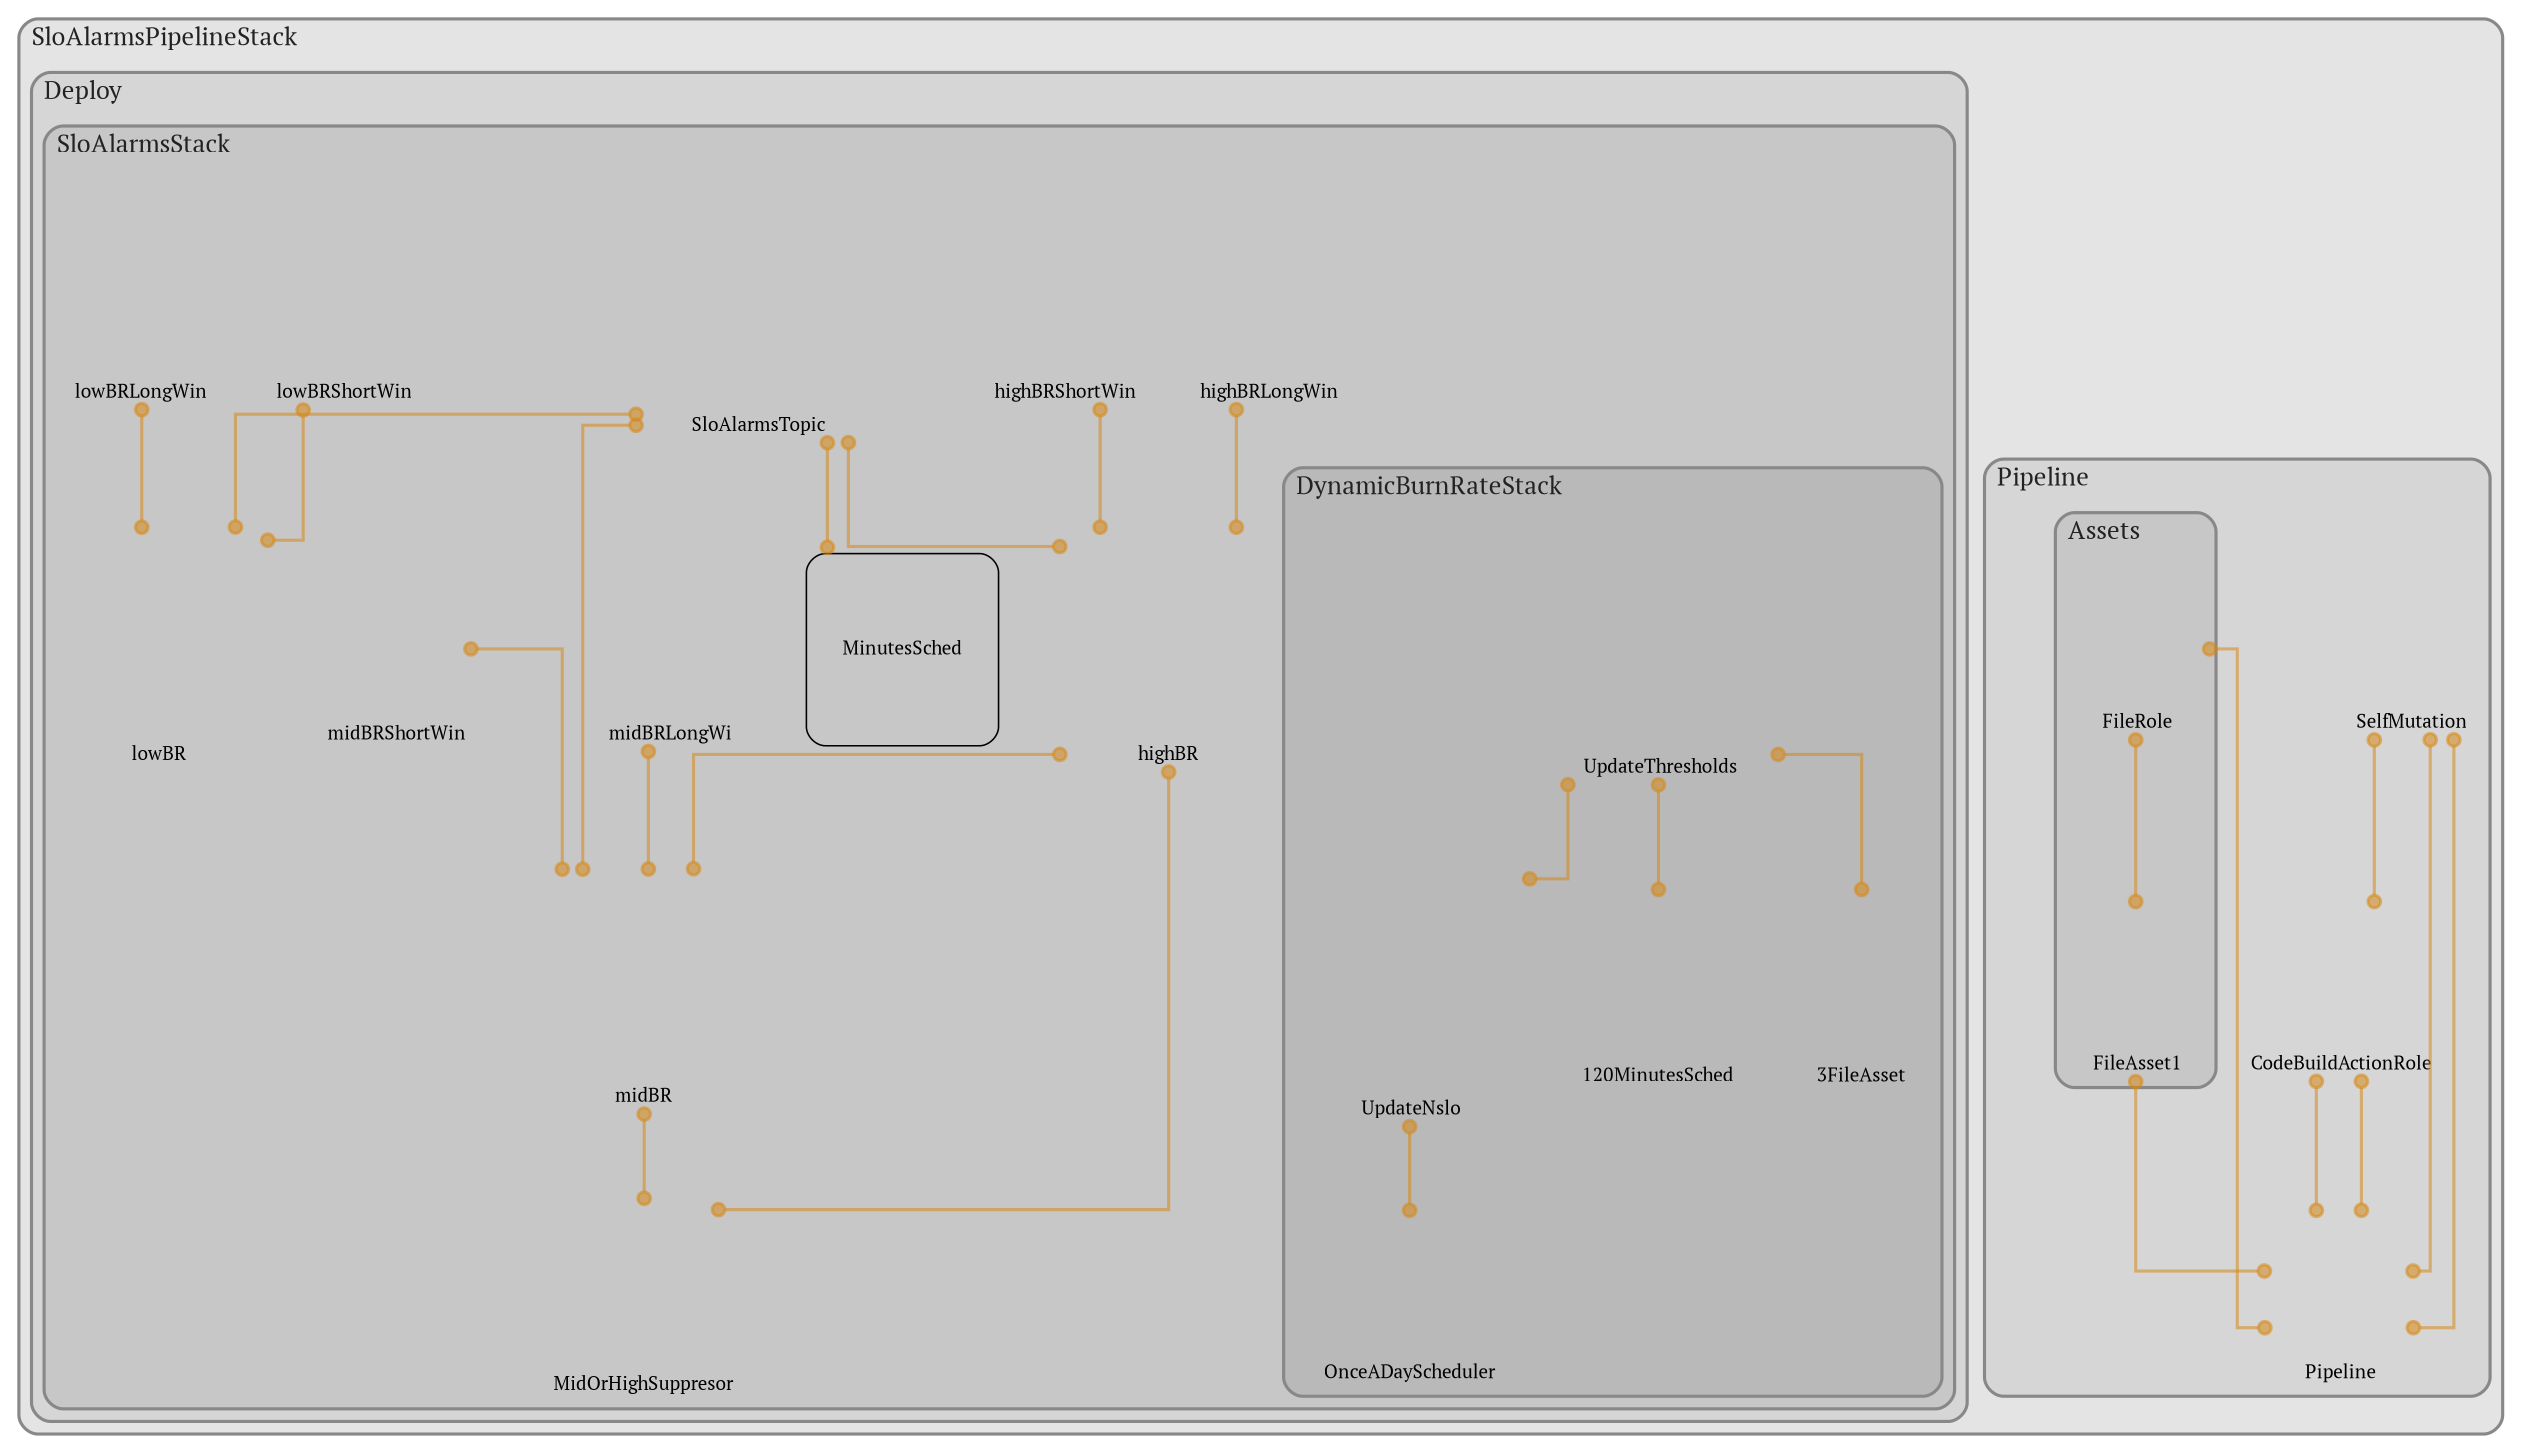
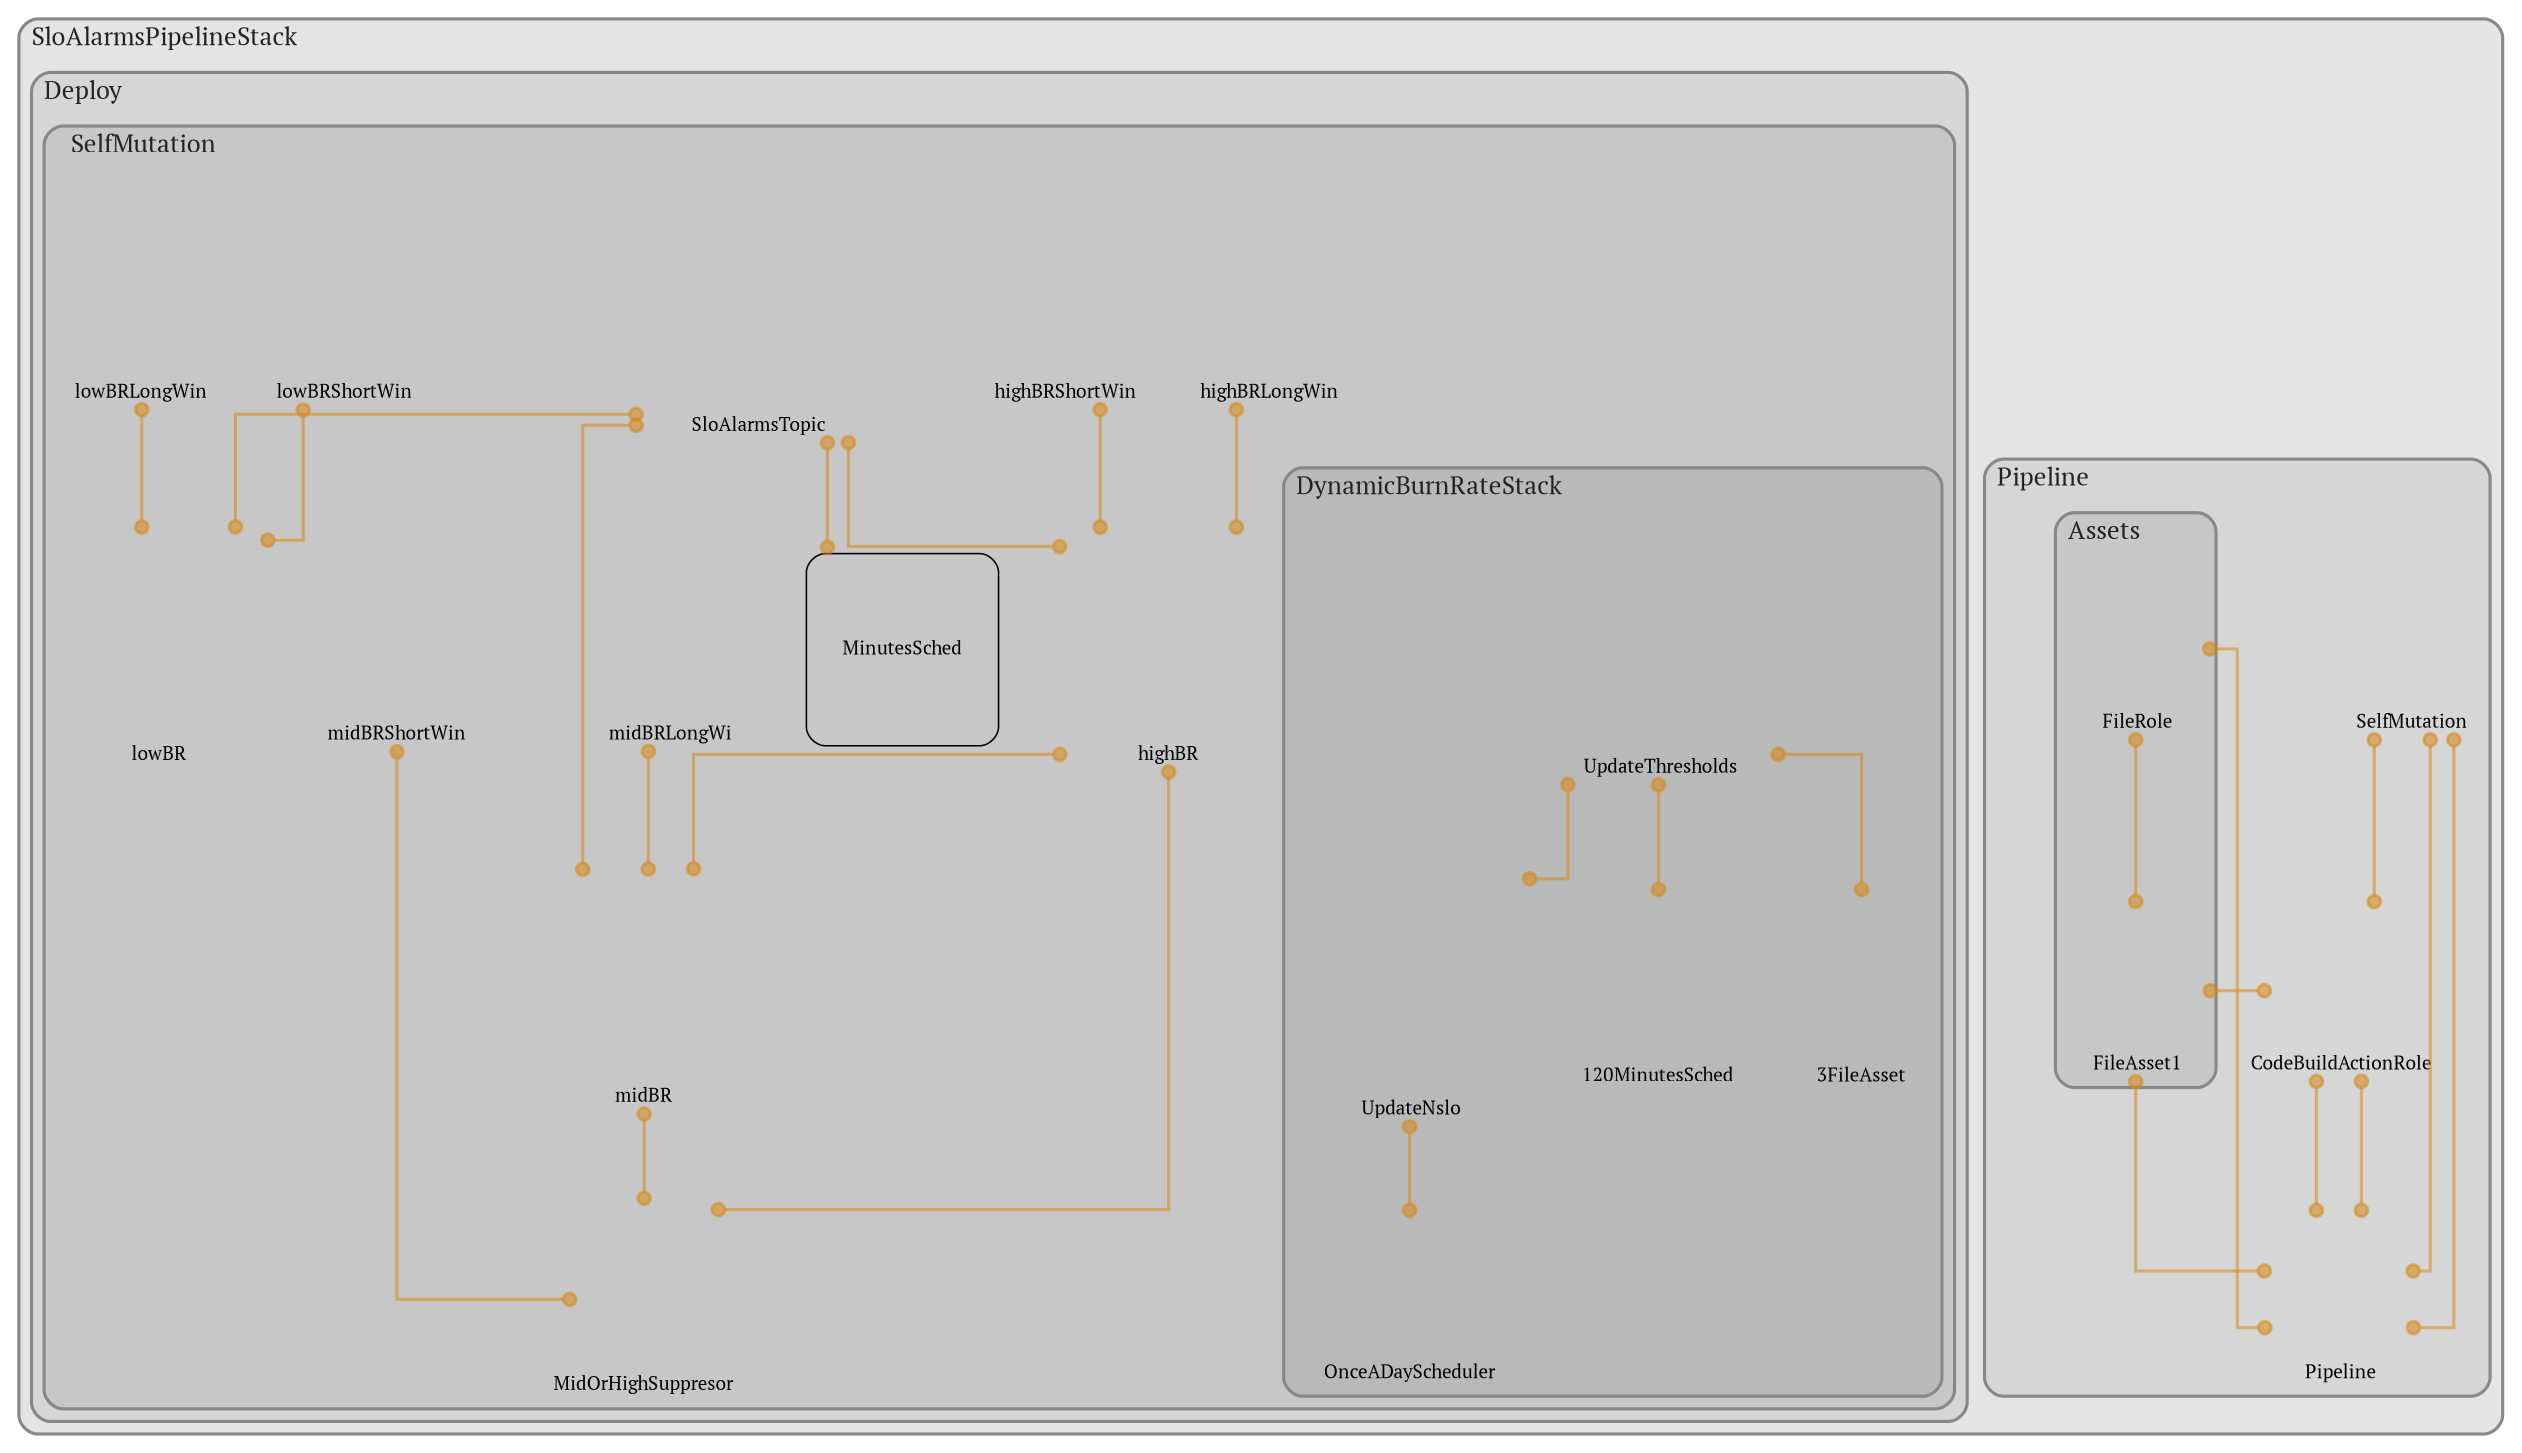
(144, 146) -> (144, 146)
(562, 713) -> (397, 1112)
none -> (2248, 991)
